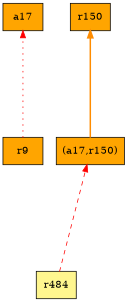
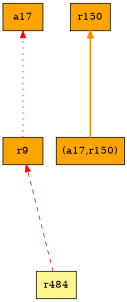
(72, 222) -> (41, 222)
